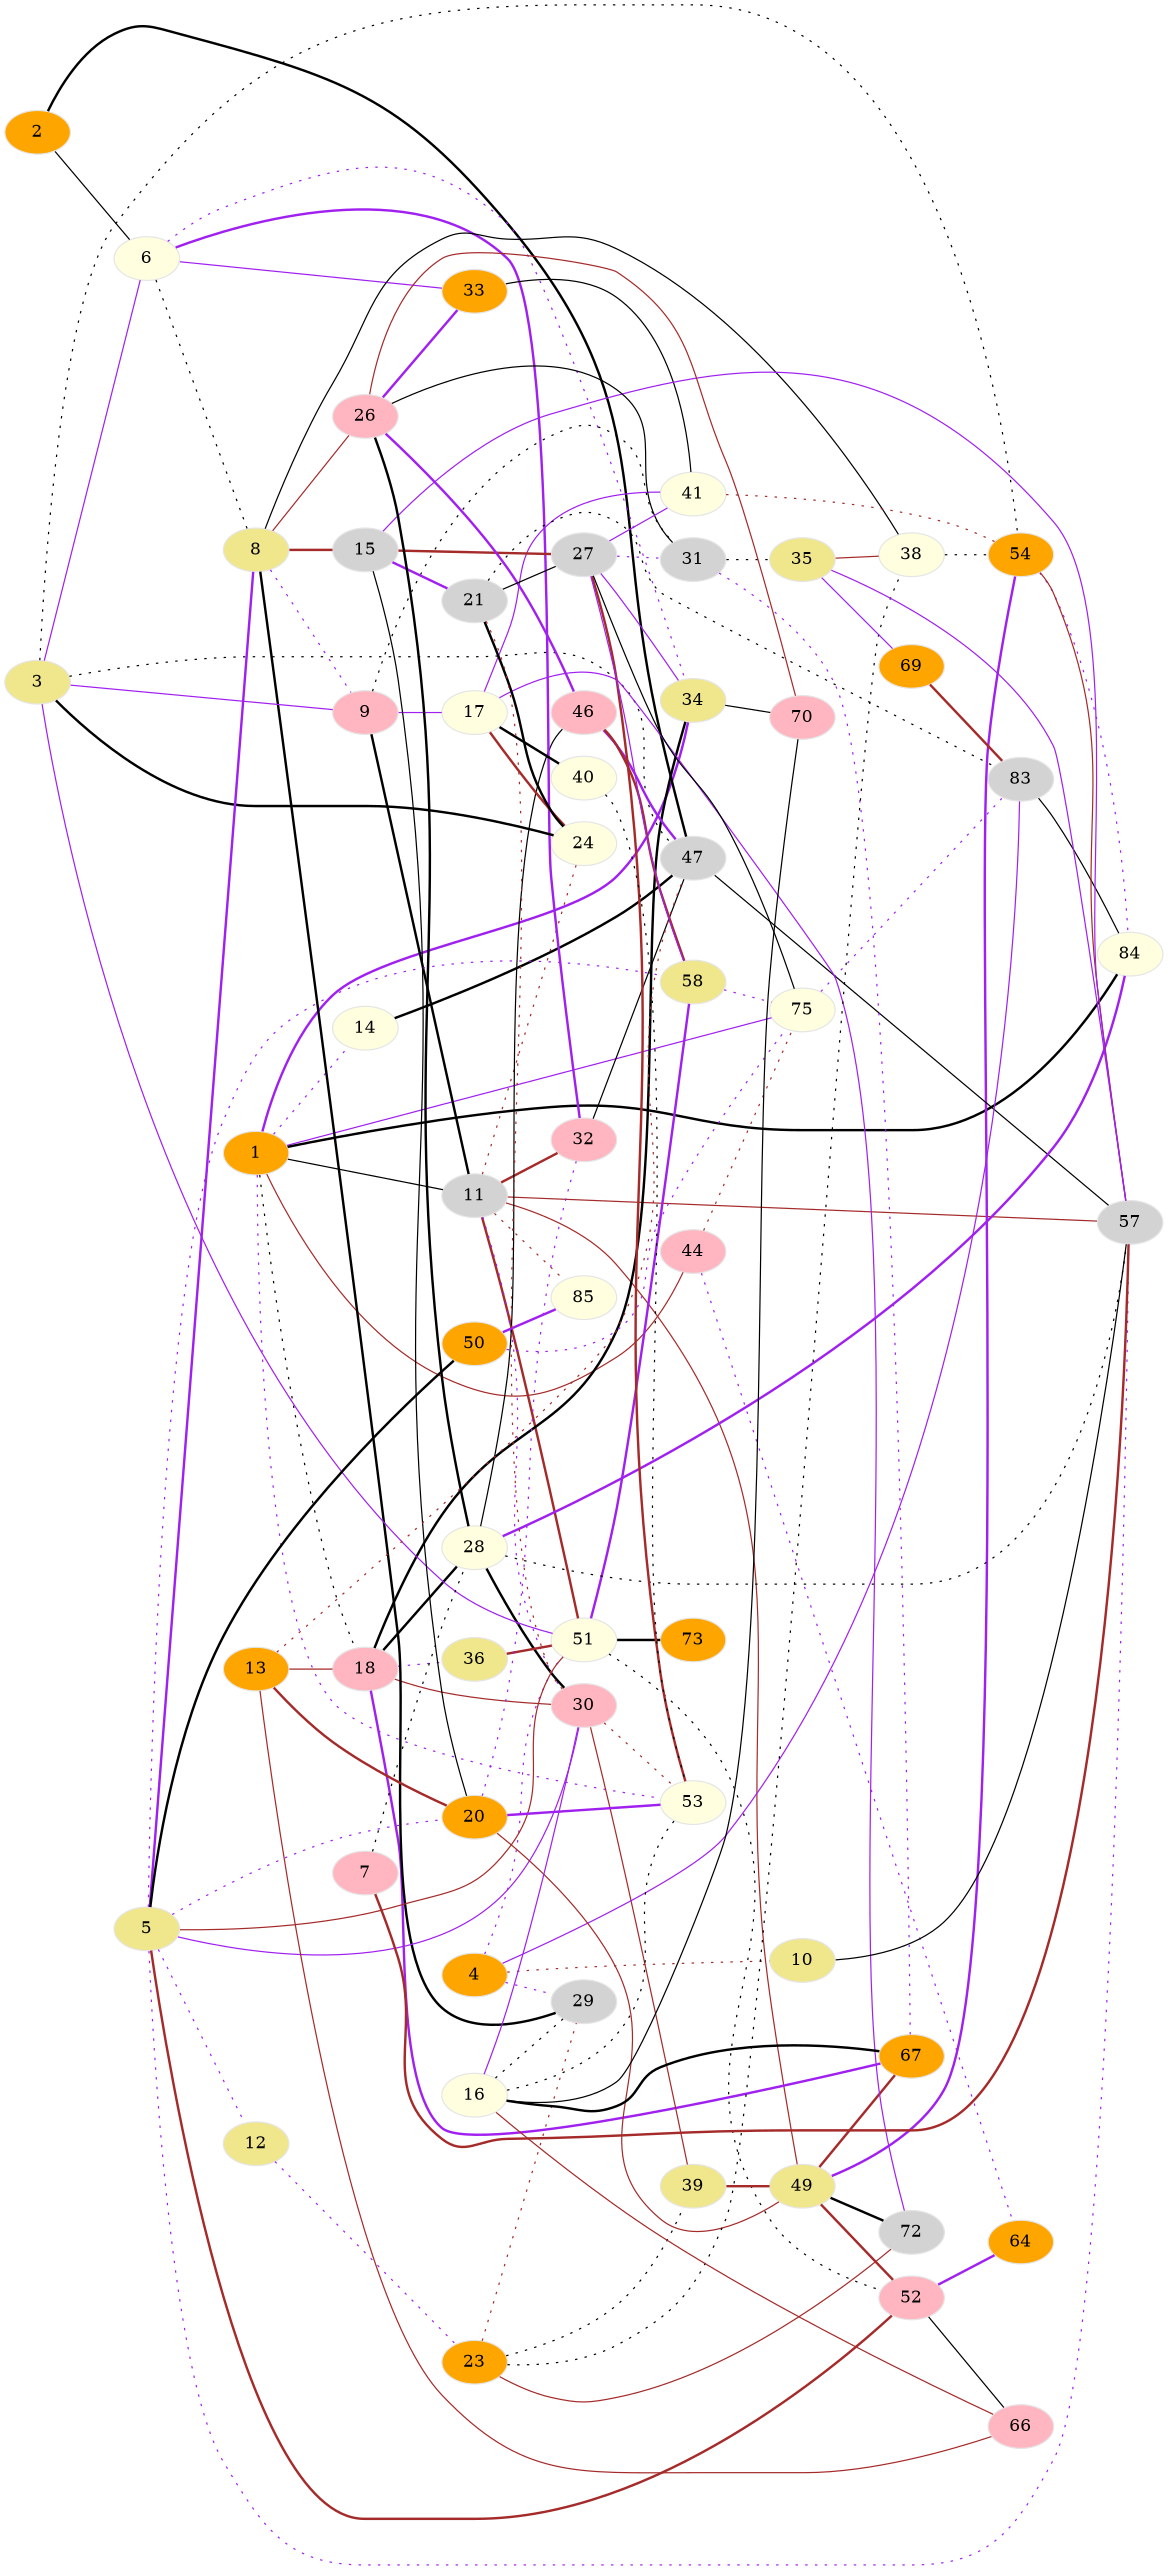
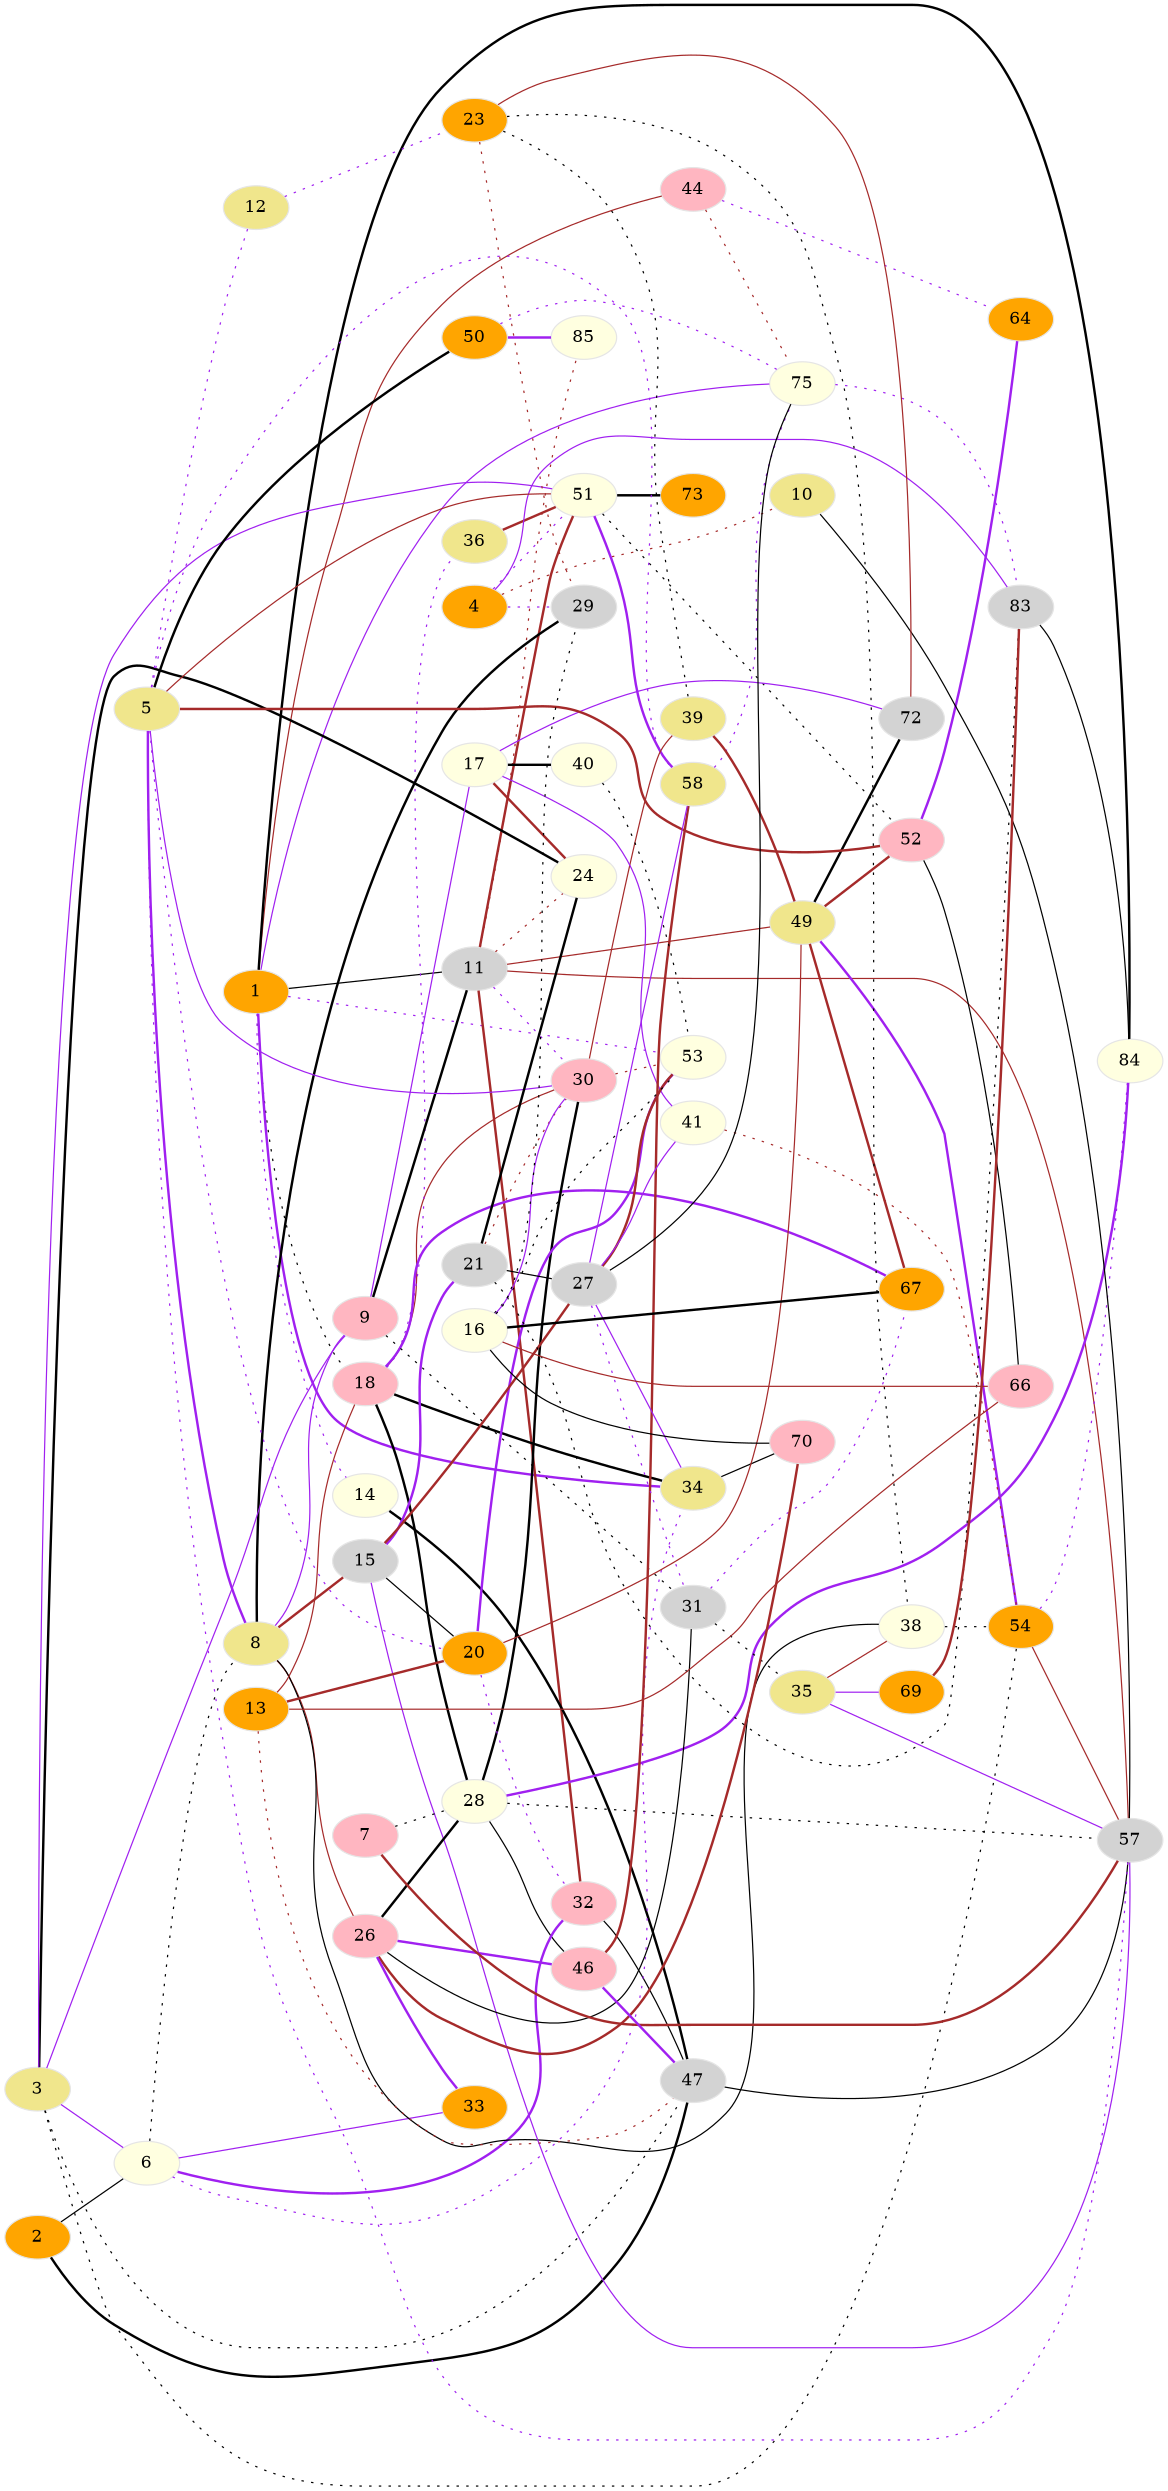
(666, 317) -> (696, 1889)
(645, 326) -> none
(311, 631) -> (309, 1480)
